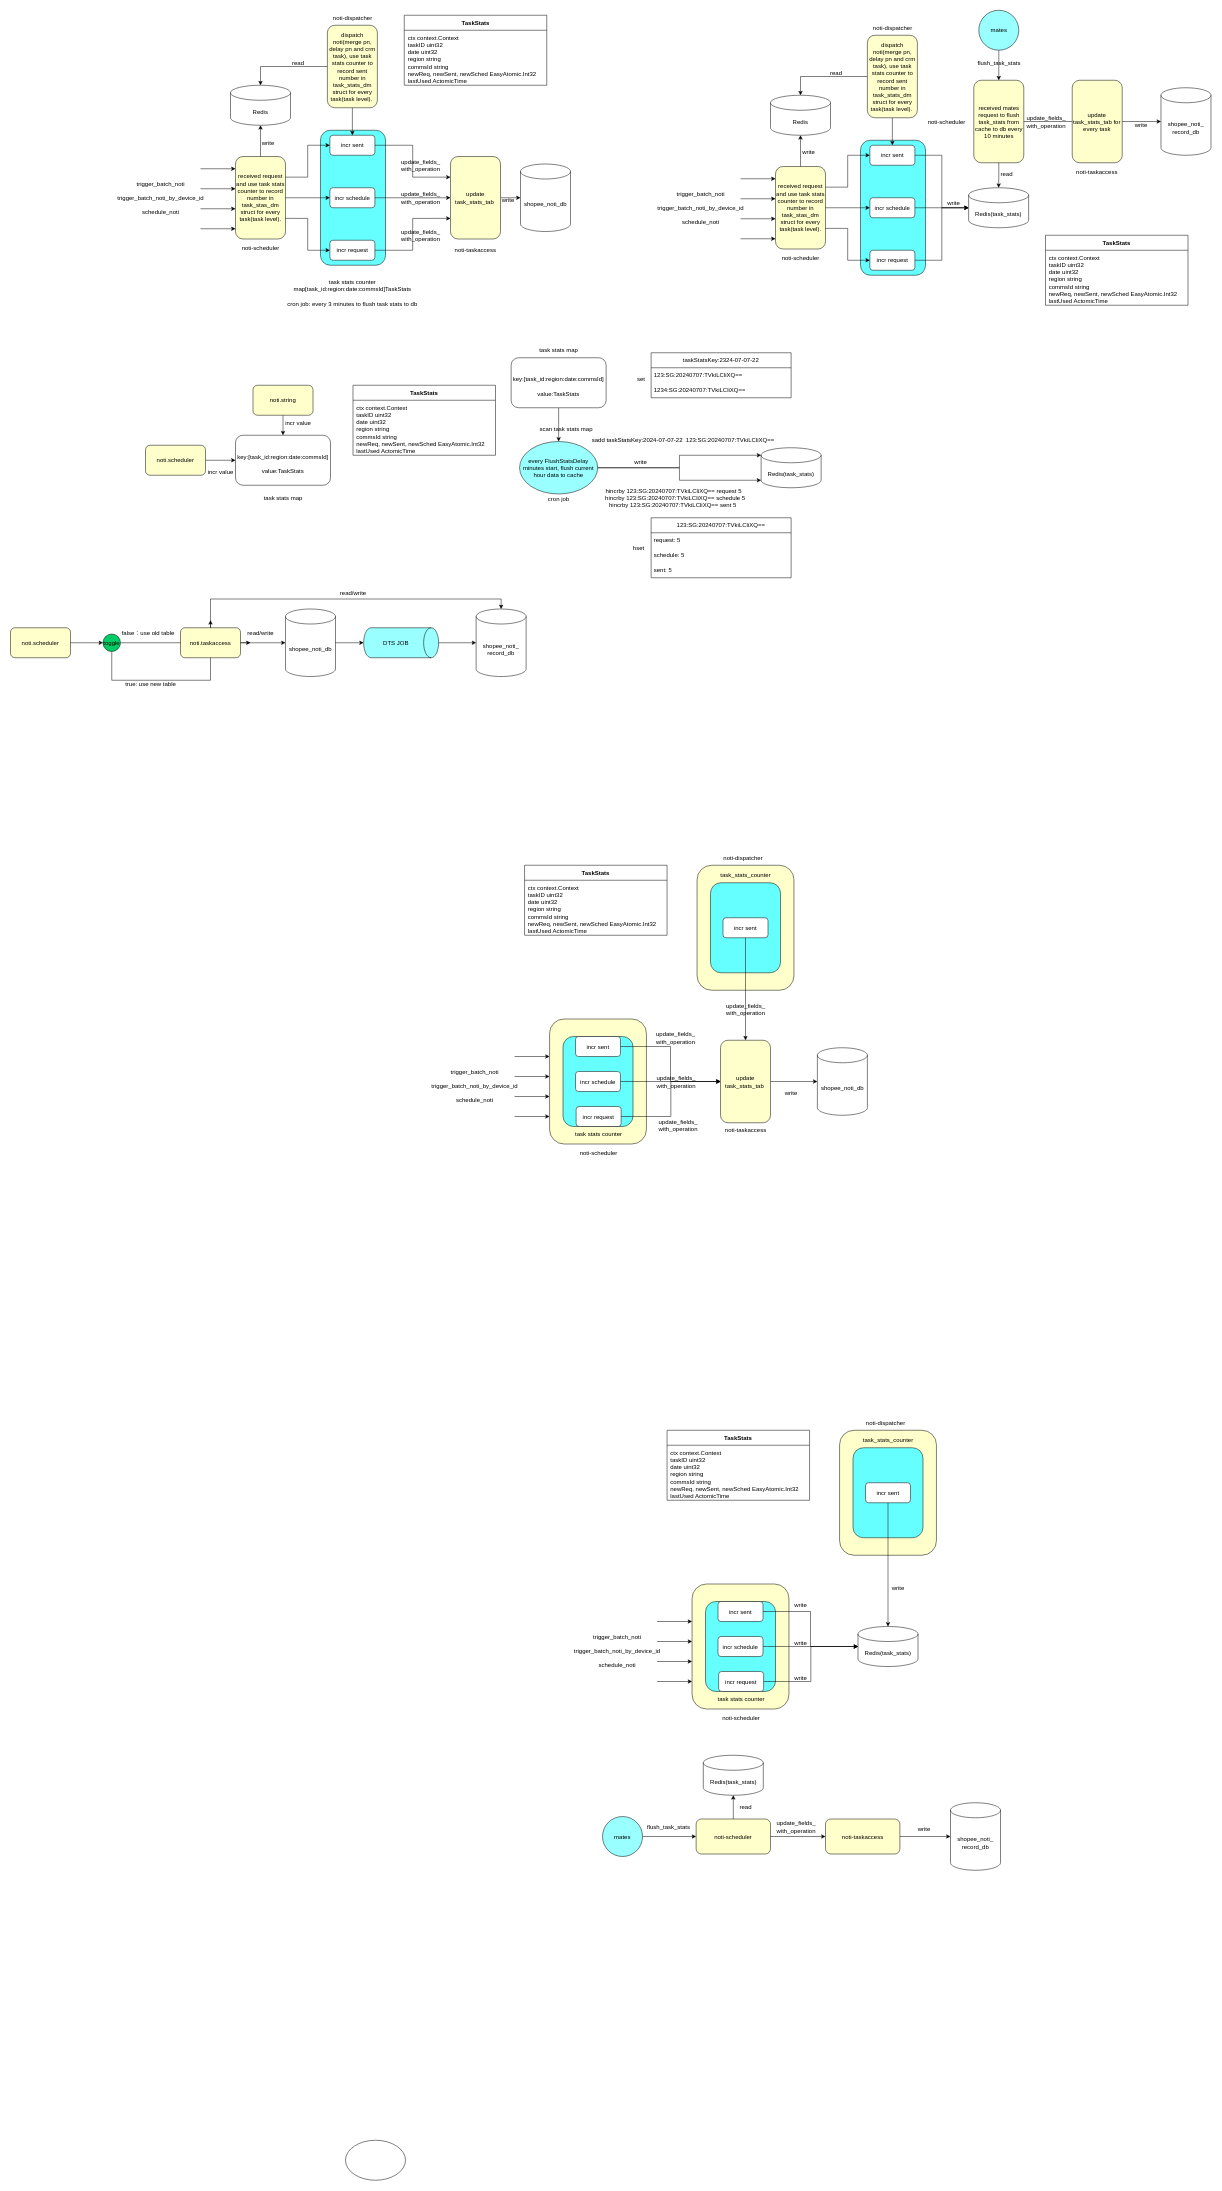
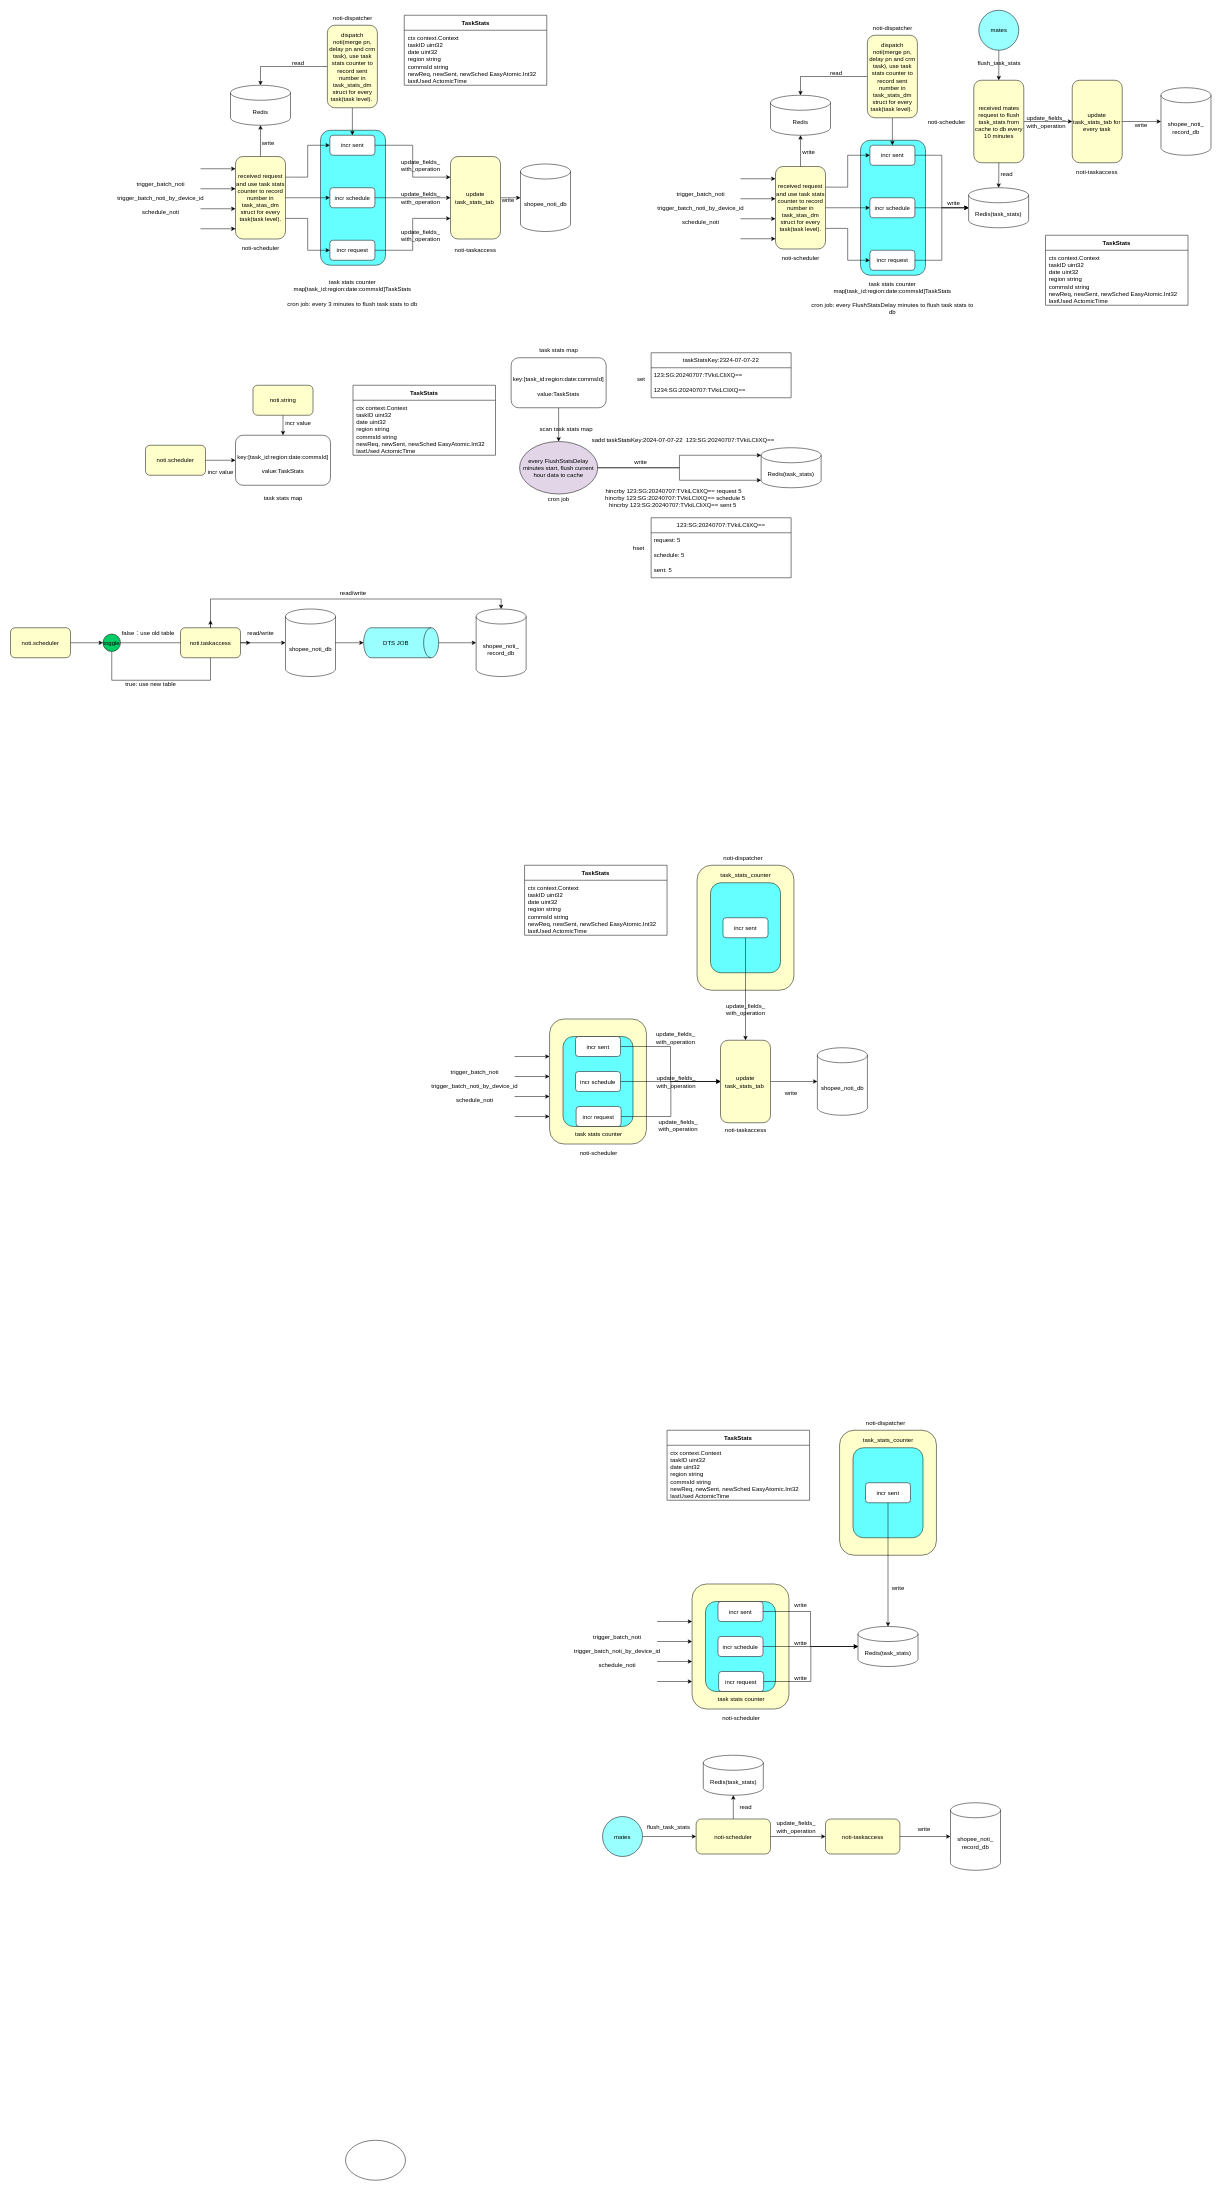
(1069, 122) -> (1067, 122)
none -> (892, 298)
(558, 468) -> (558, 468)
